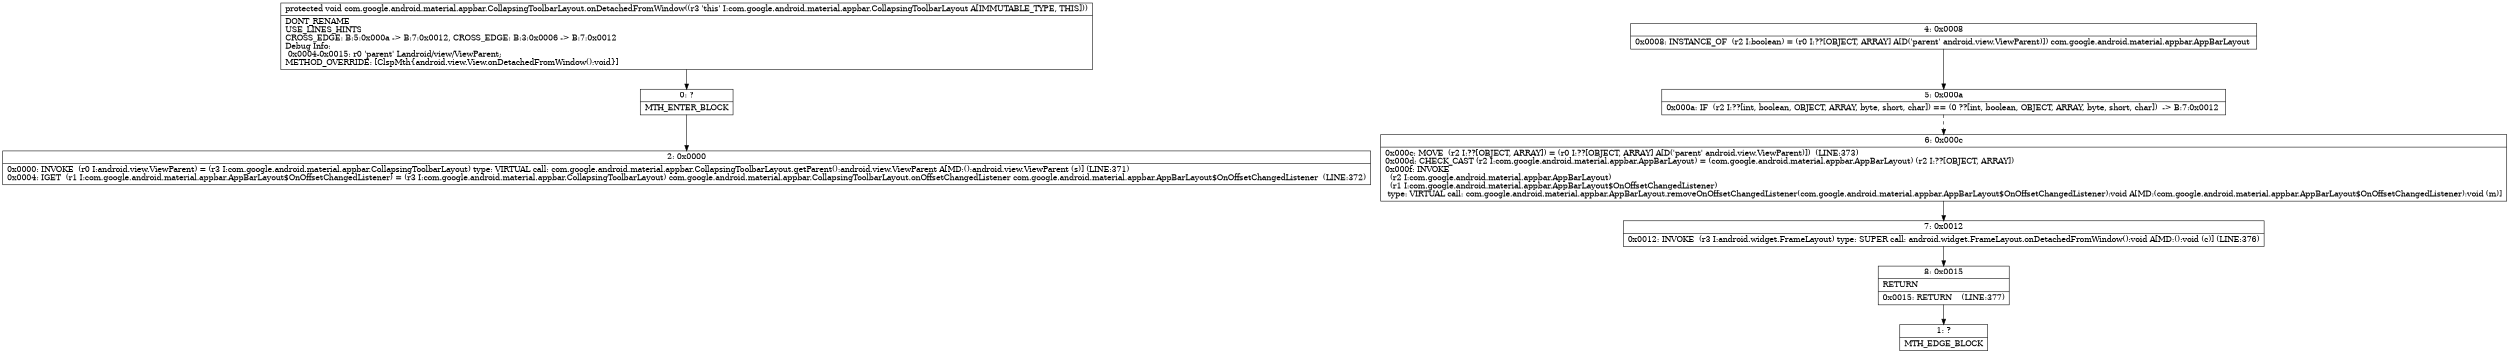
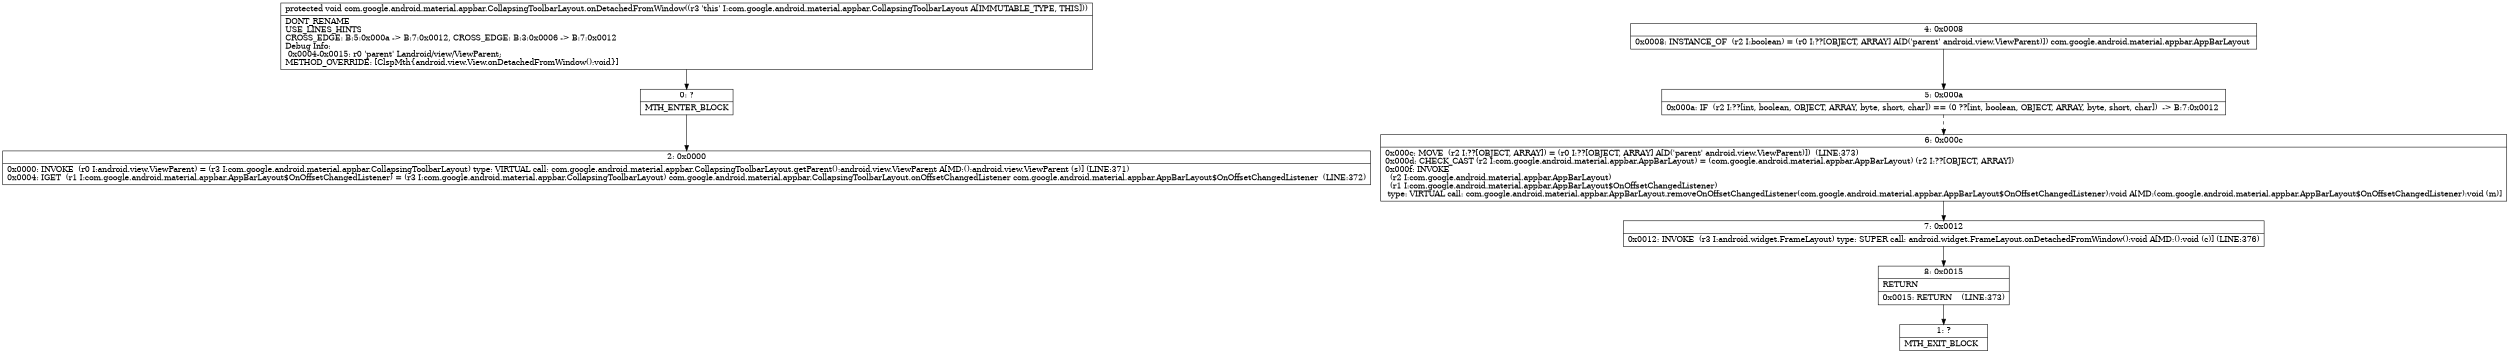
(1944, 298) -> (1944, 298)
(1944, 344) -> (1941, 344)
